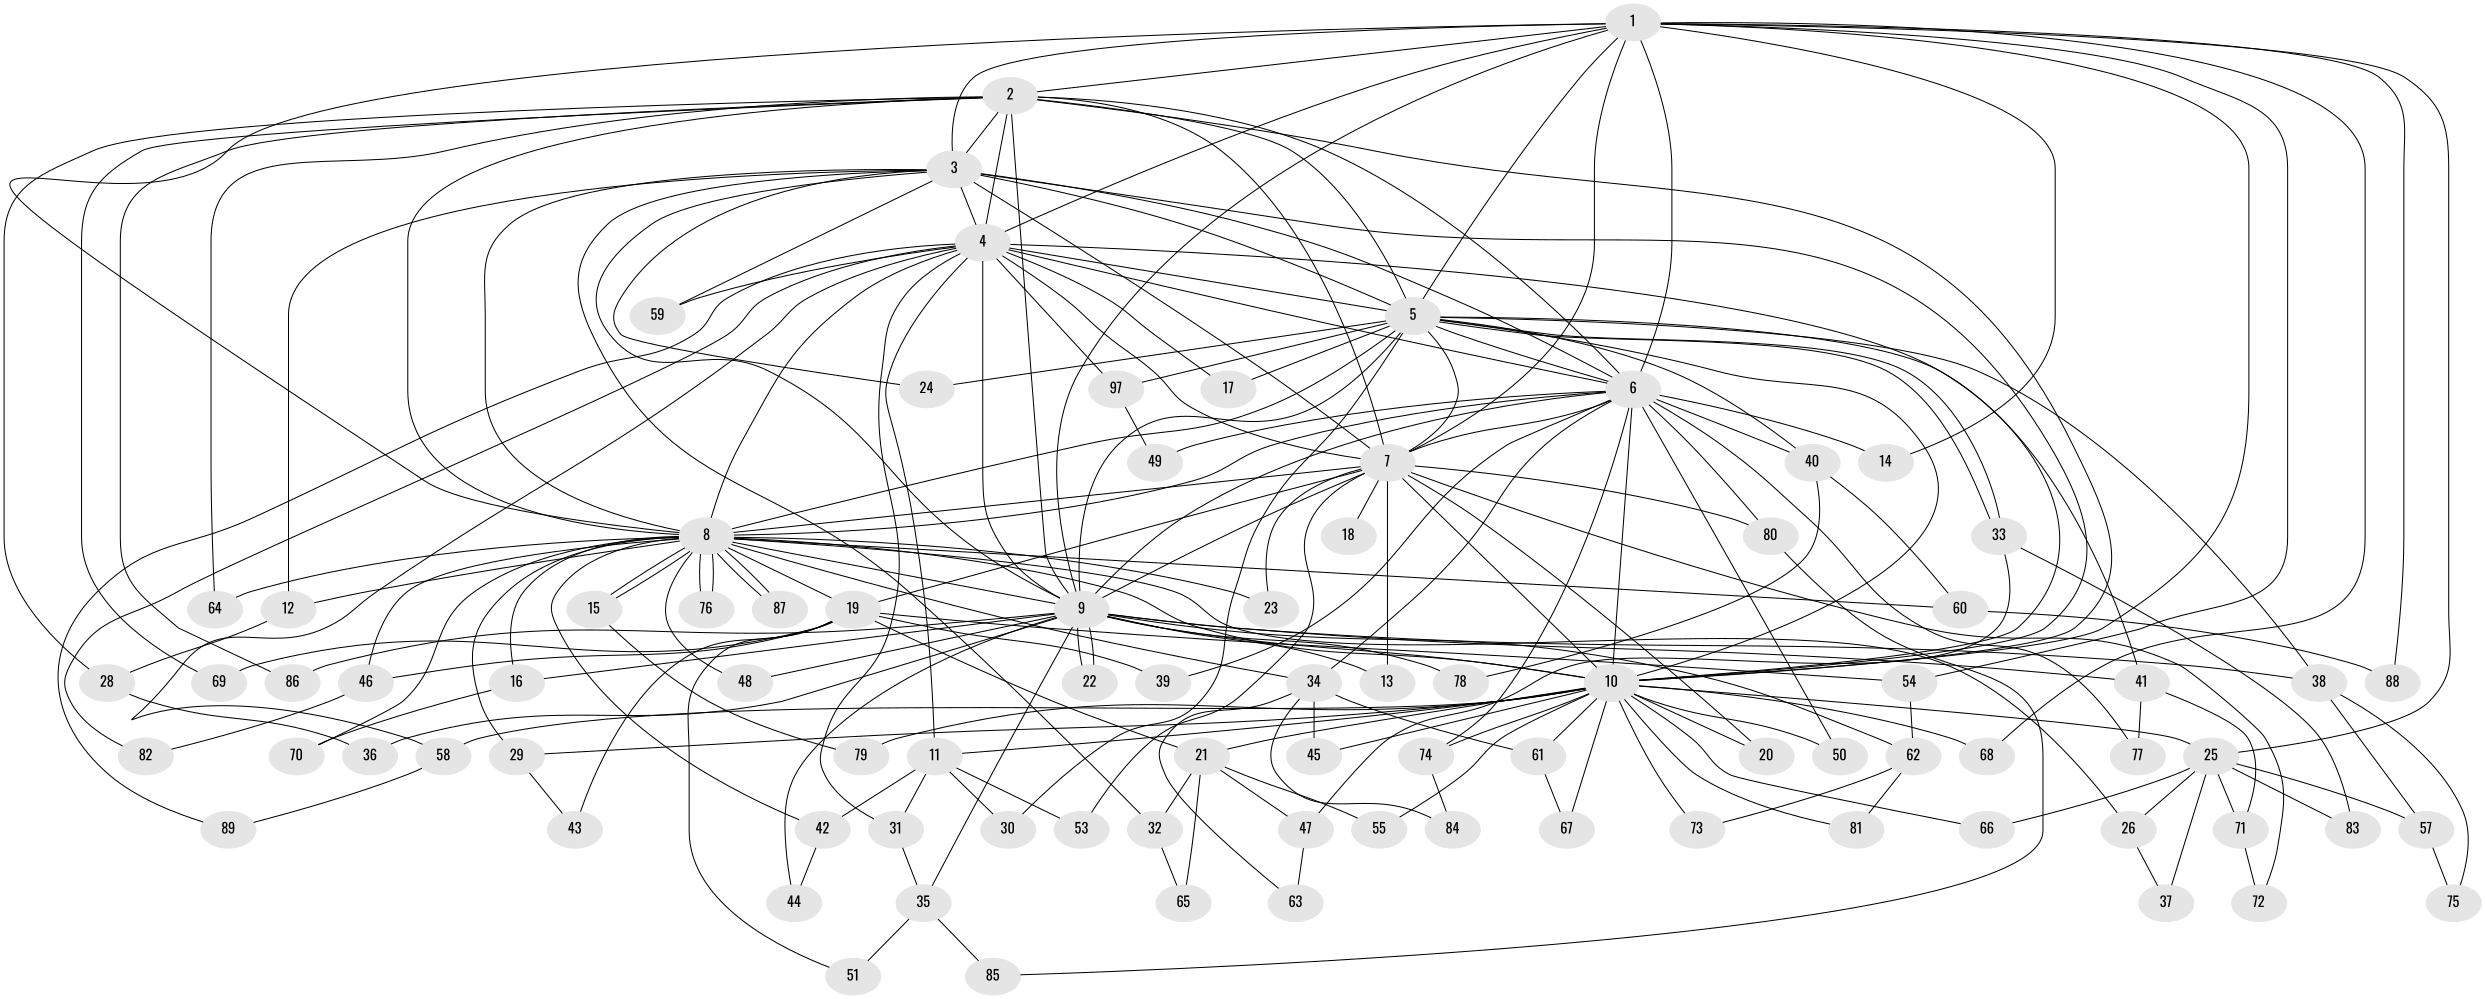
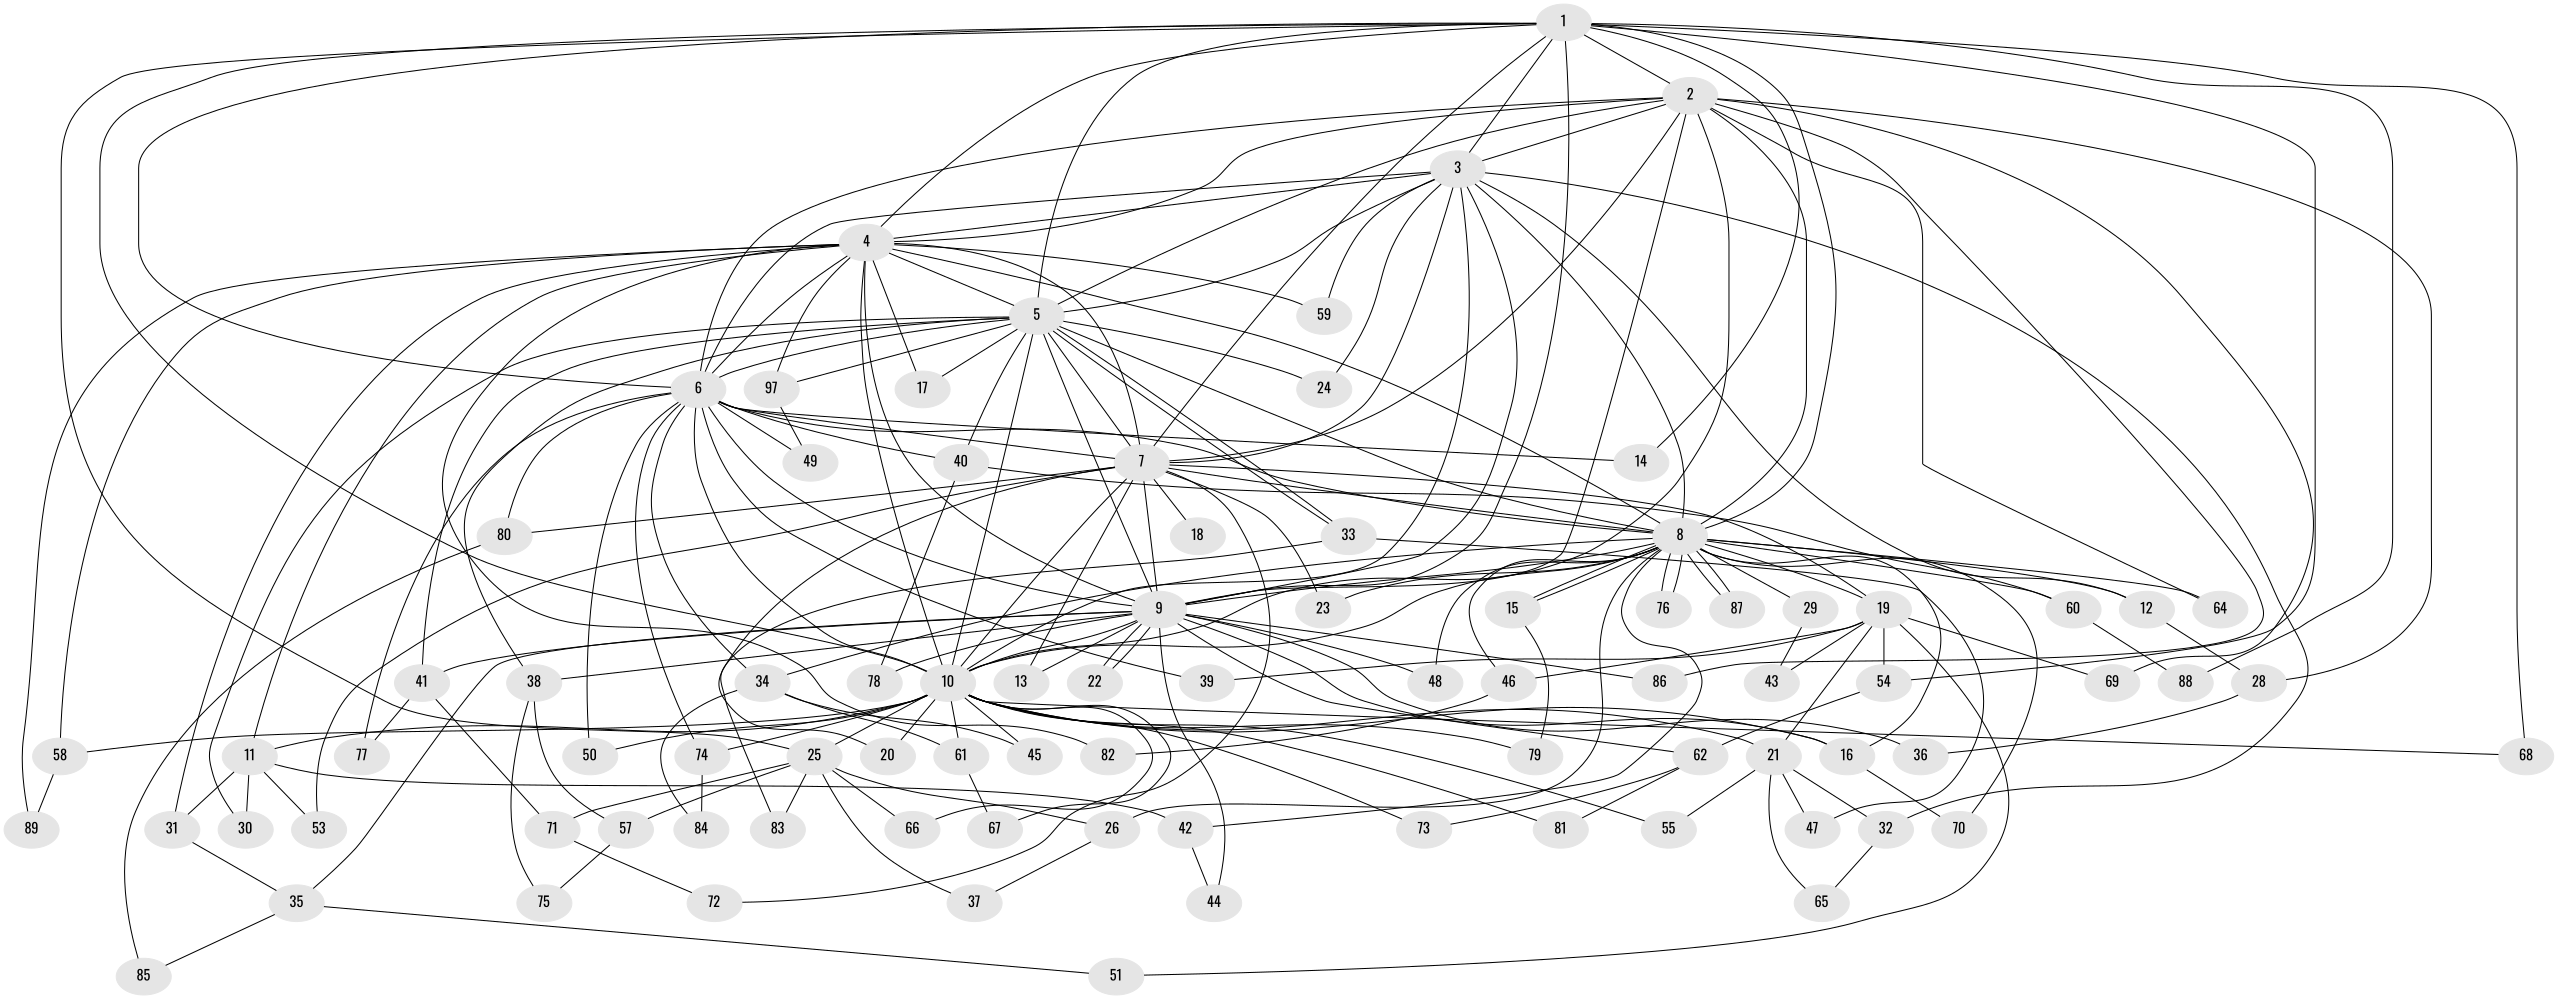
(1066, 728) -> (1398, 720)
(1296, 903) -> none
